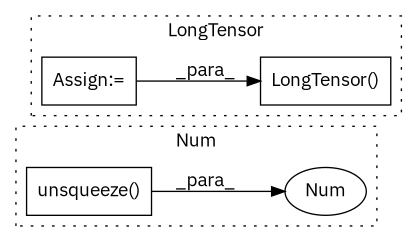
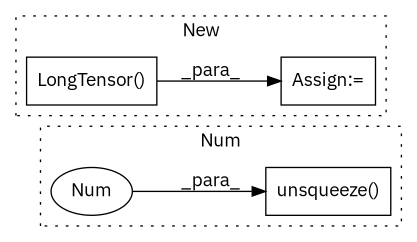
(216, 31) -> (201, 31)
(192, 81) -> (212, 81)
(212, 191) -> (192, 191)
